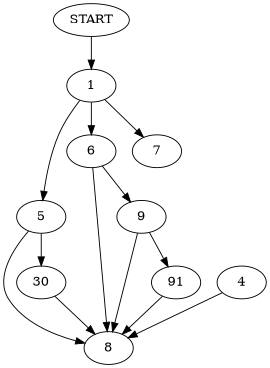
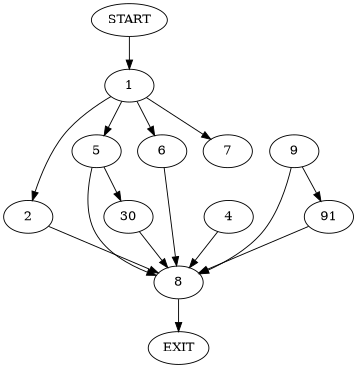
(114, 180) -> none
none -> (28, 217)
none -> (179, 348)
